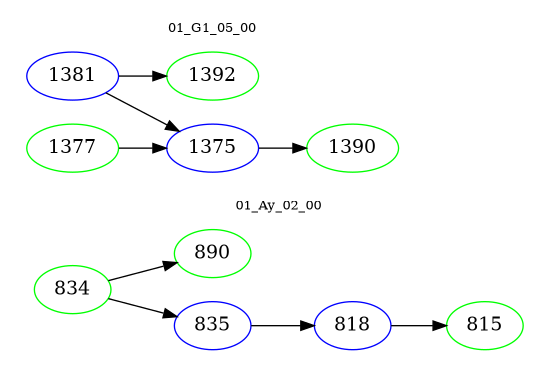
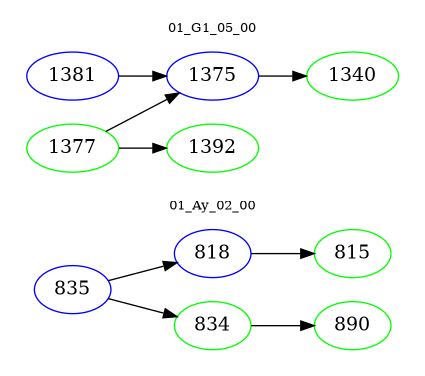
(136, 76) -> (136, 148)
(353, 148) -> (353, 76)
(136, 306) -> (136, 306)
